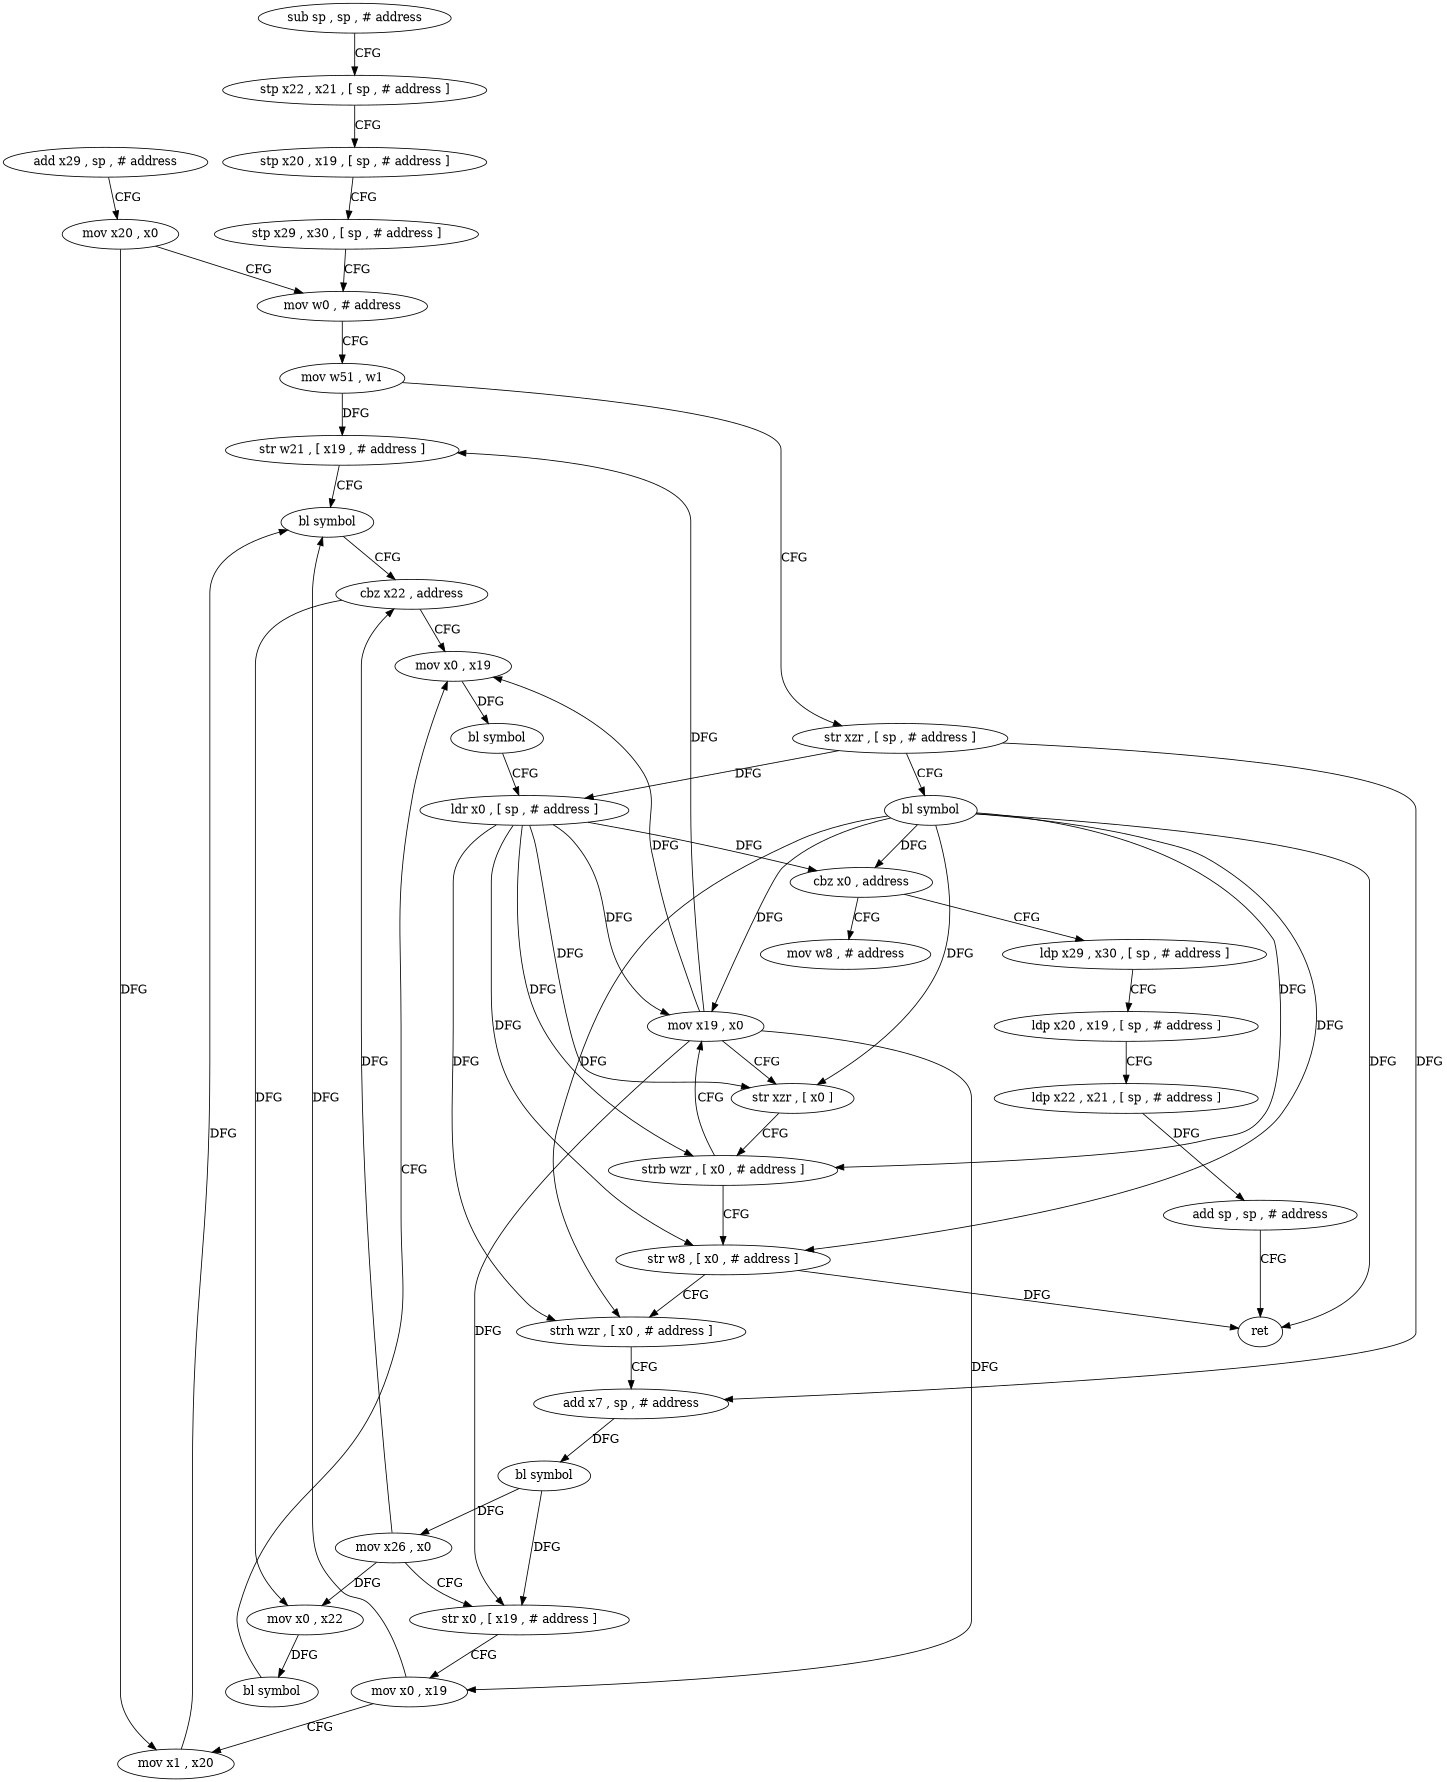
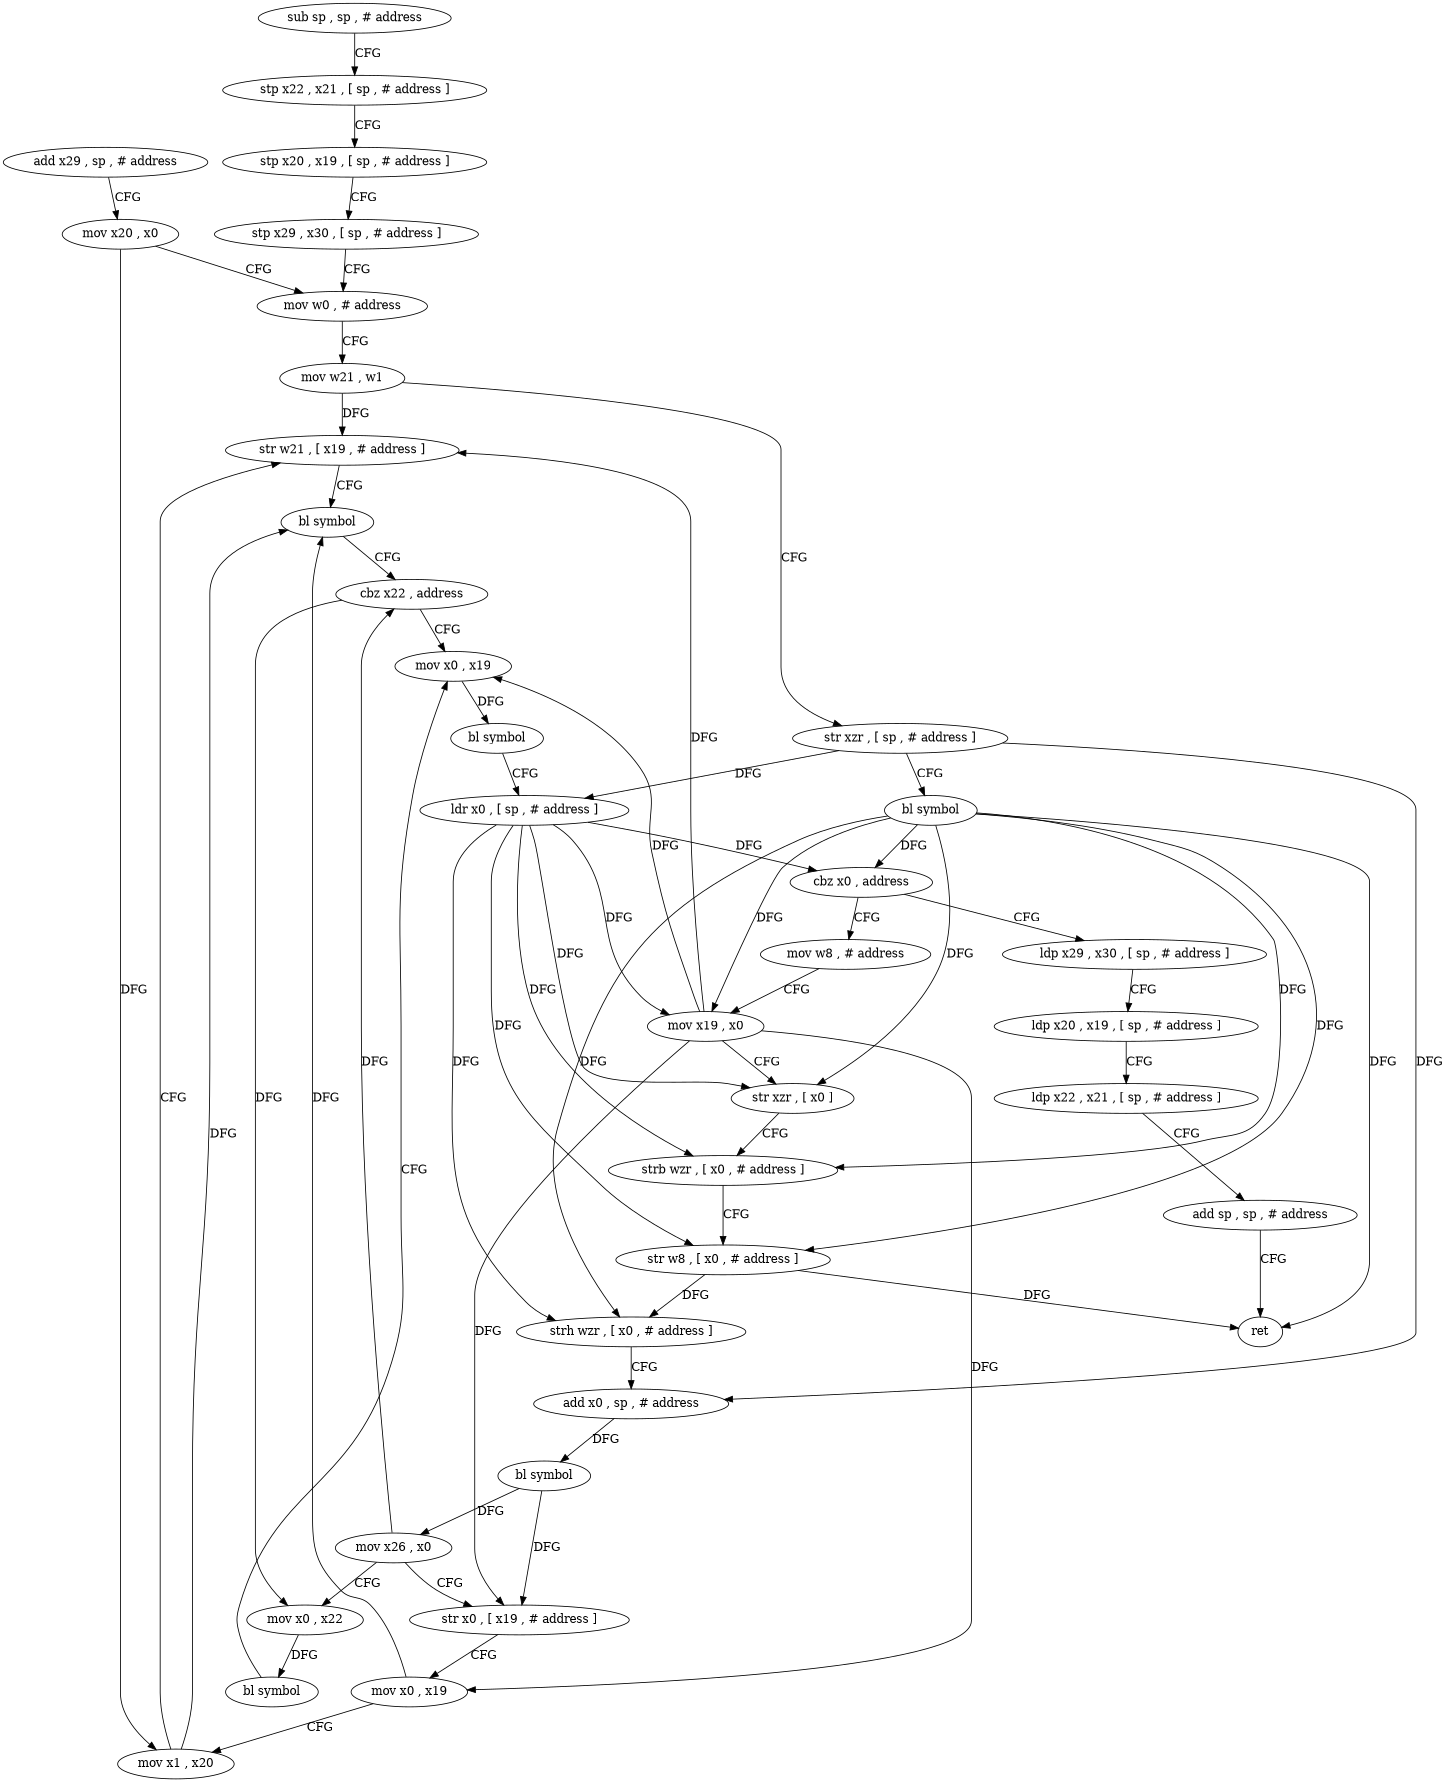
(342, 378) -> (342, 378)
none -> (160, 1071)
(696, 1104) -> (779, 989)
(1187, 1134) -> (1187, 1134)
(696, 1296) -> (696, 1296)
(631, 1404) -> (631, 1404)
(368, 1584) -> (368, 1584)
